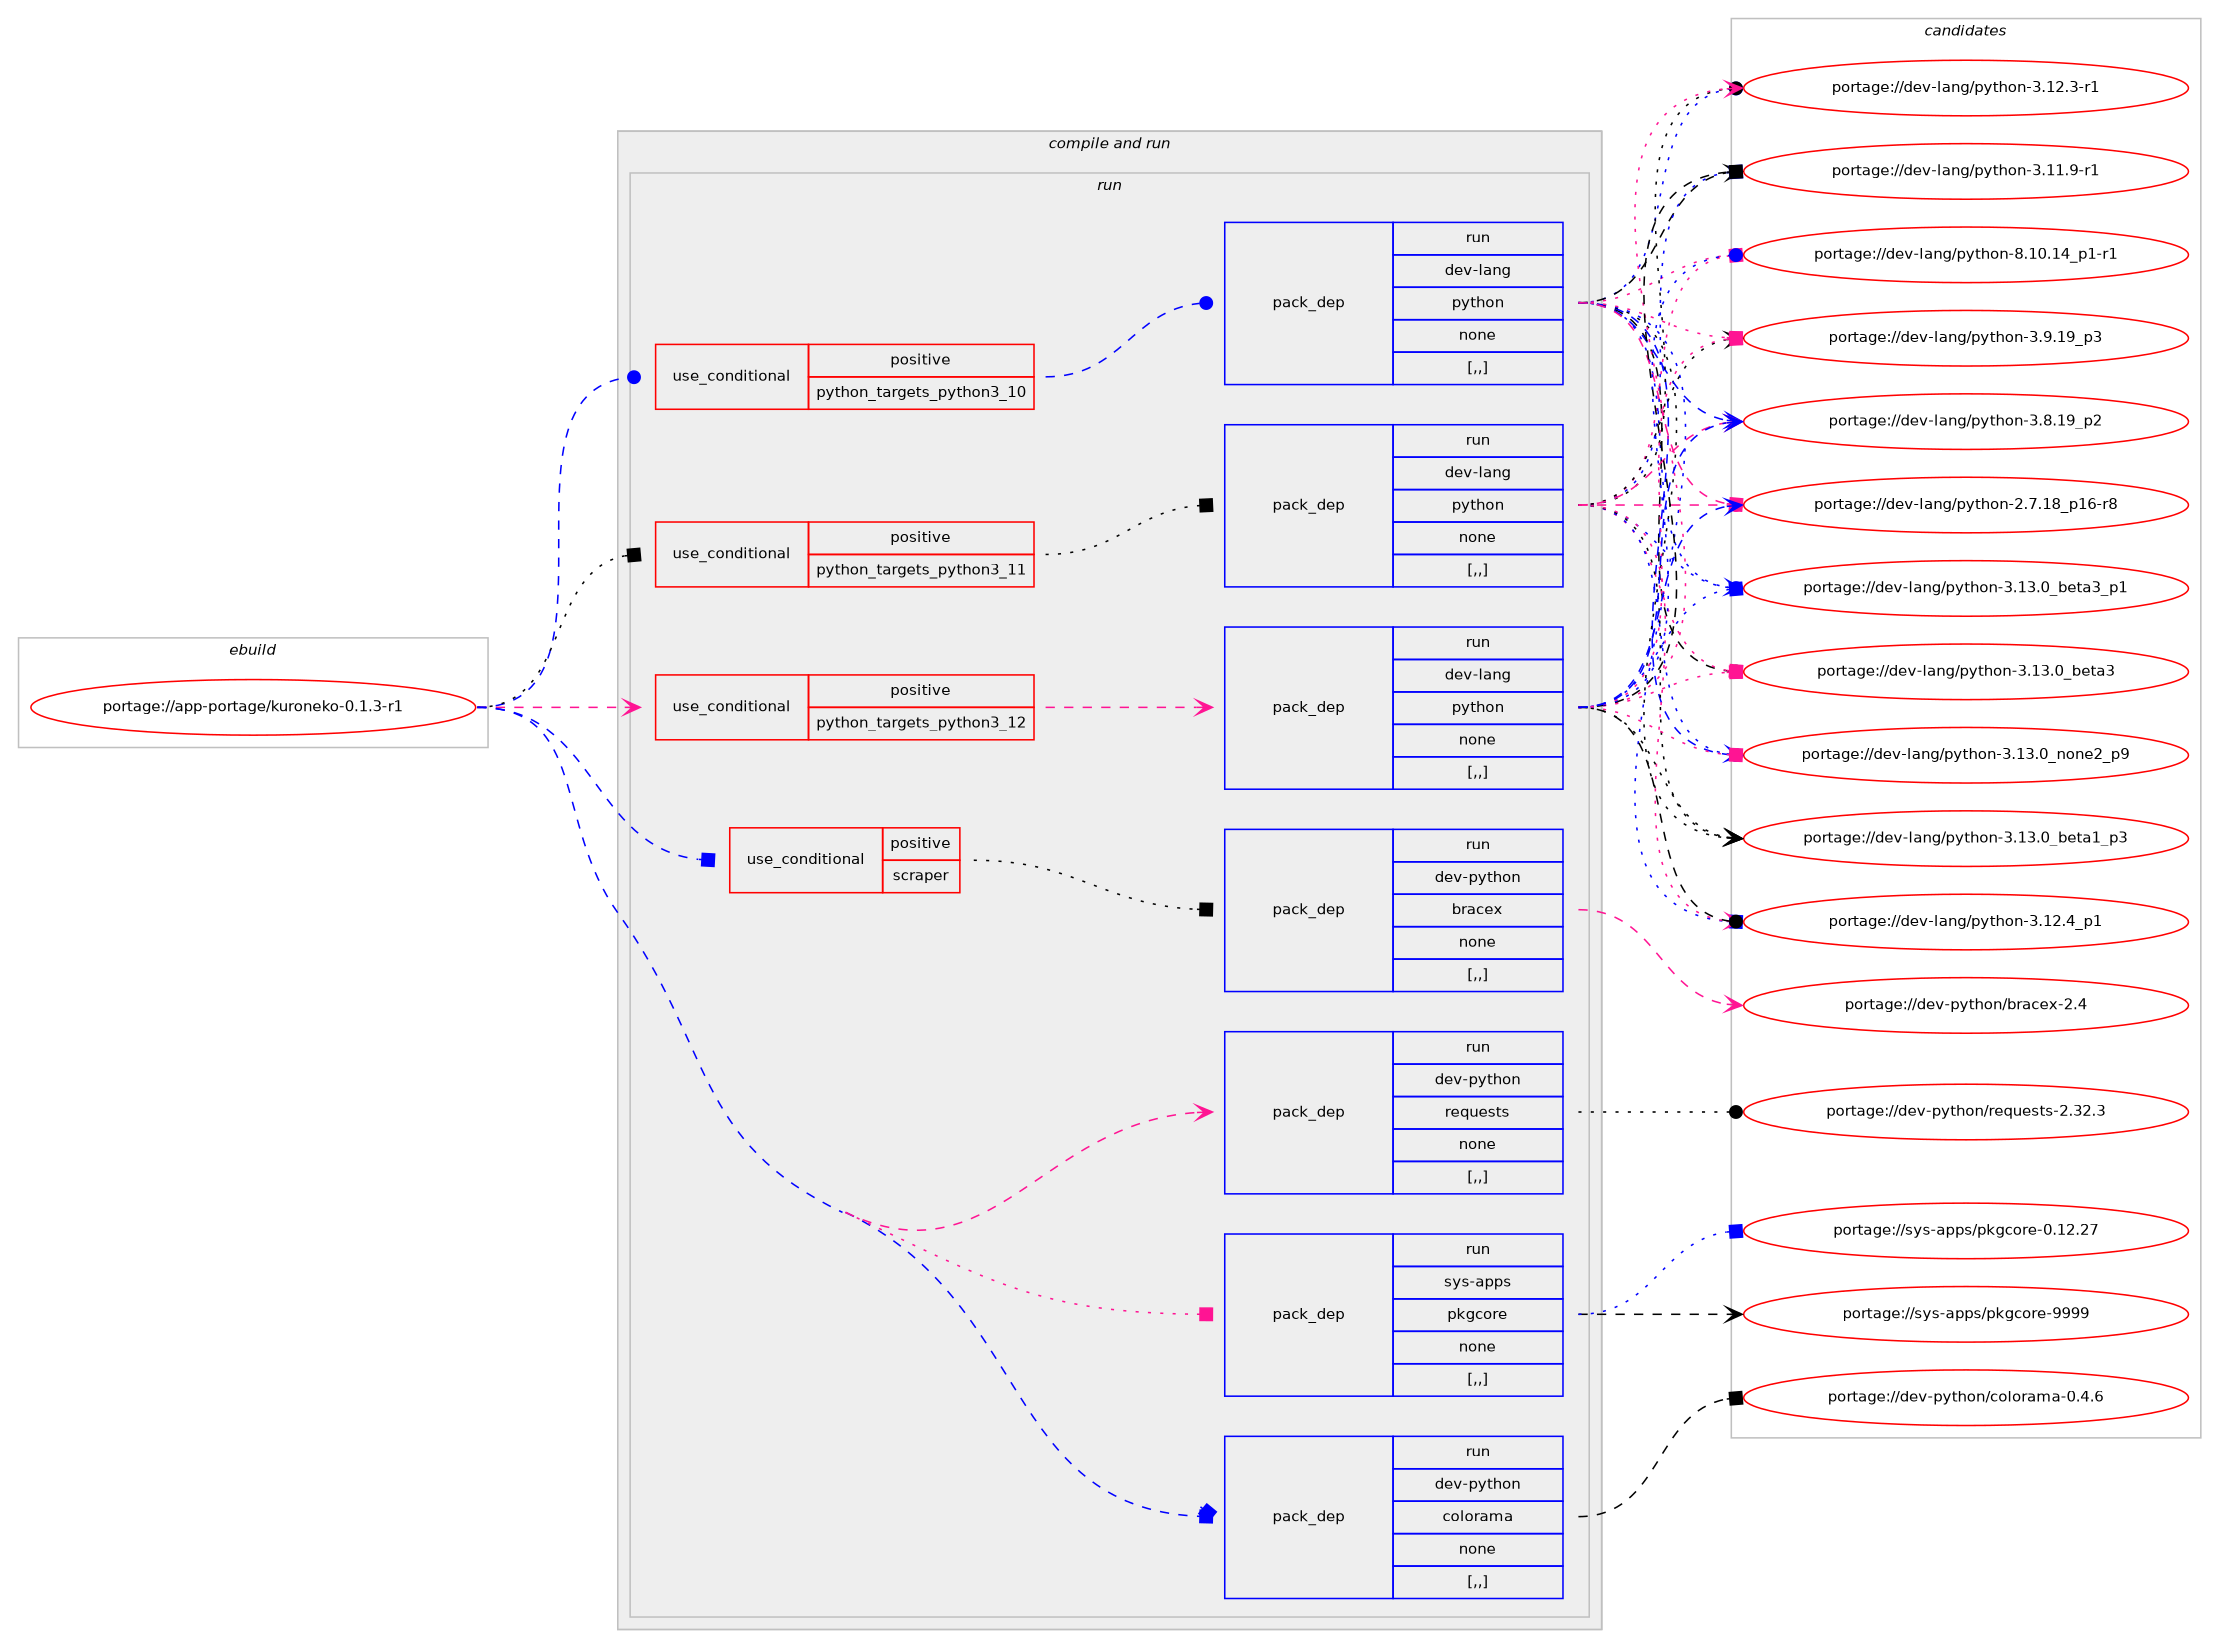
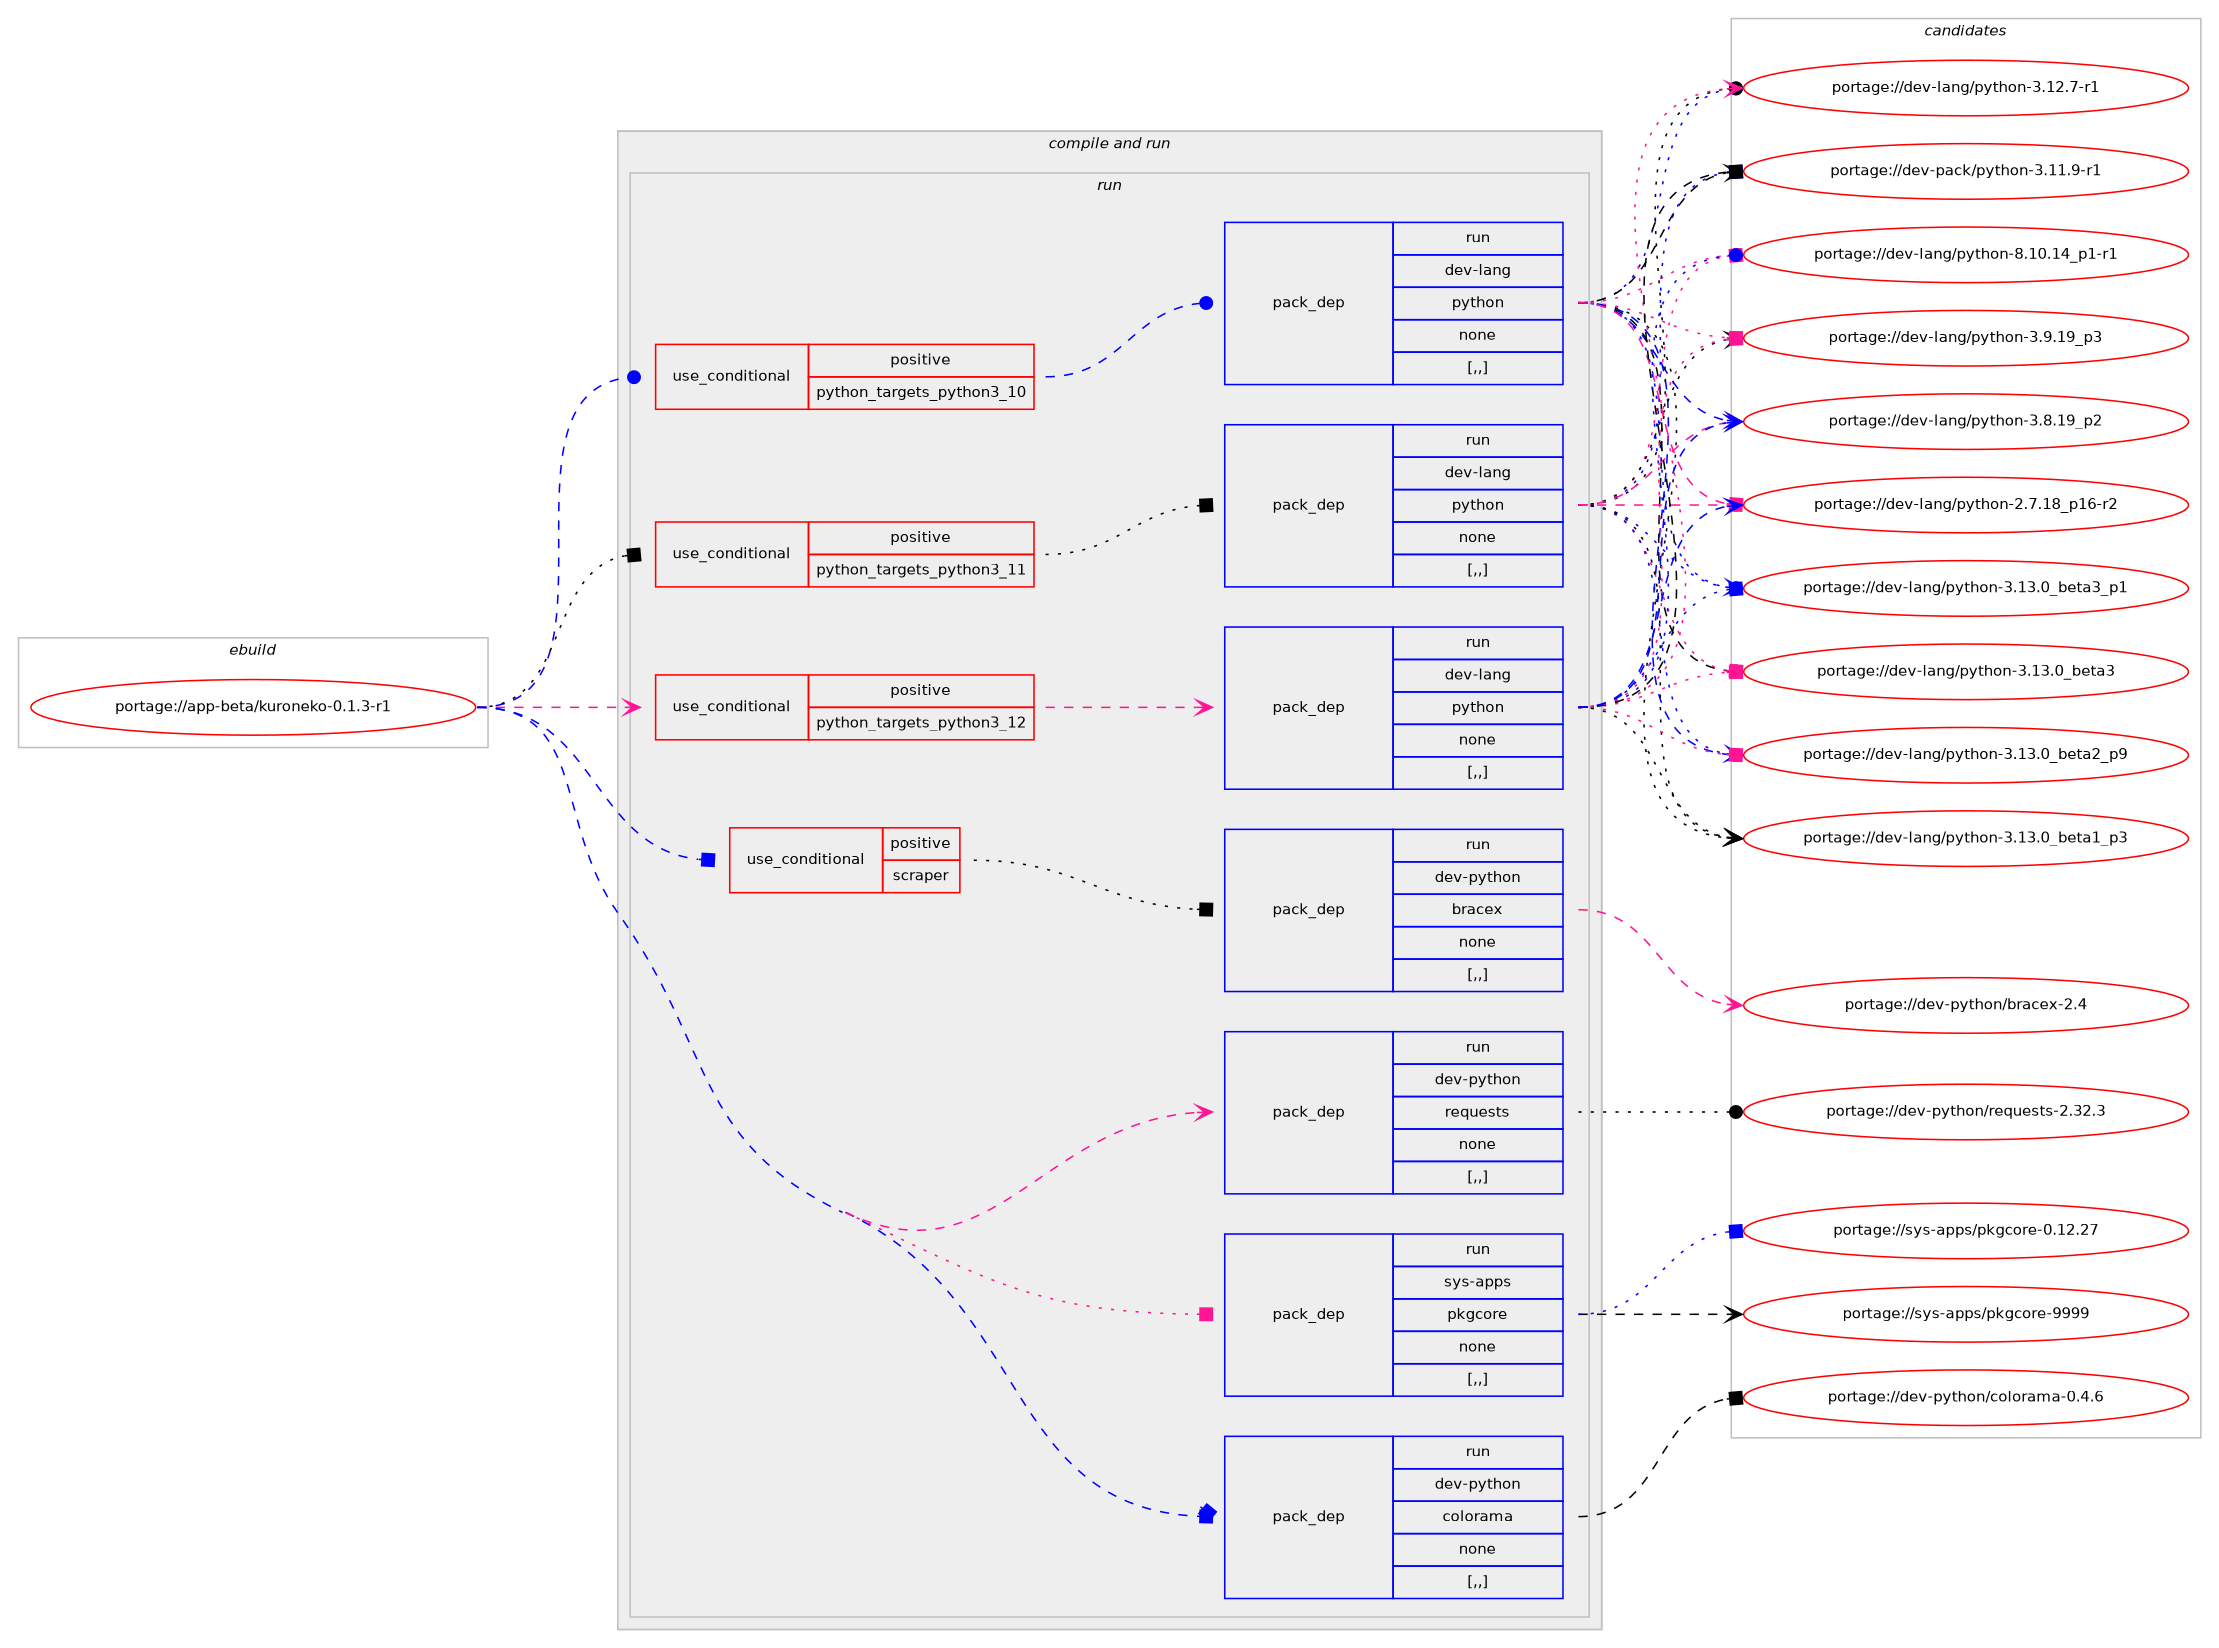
(1966, 88) -> (1966, 88)
(1966, 171) -> (1966, 171)
(1966, 505) -> (1966, 505)
(253, 707) -> (253, 707)
(1966, 755) -> (1966, 755)
(1966, 922) -> none
